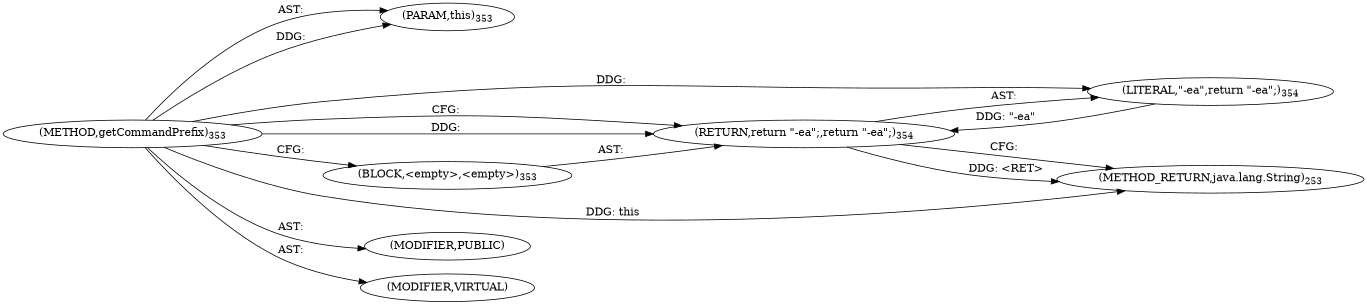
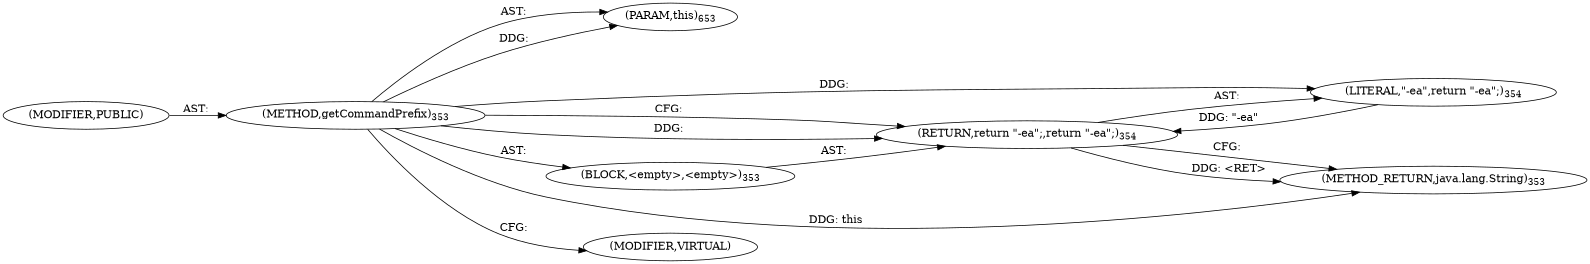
(484, 16) -> (707, 16)
(293, 150) -> (515, 151)
(1314, 178) -> (1537, 179)
(243, 218) -> (194, 115)
(293, 250) -> (515, 228)
